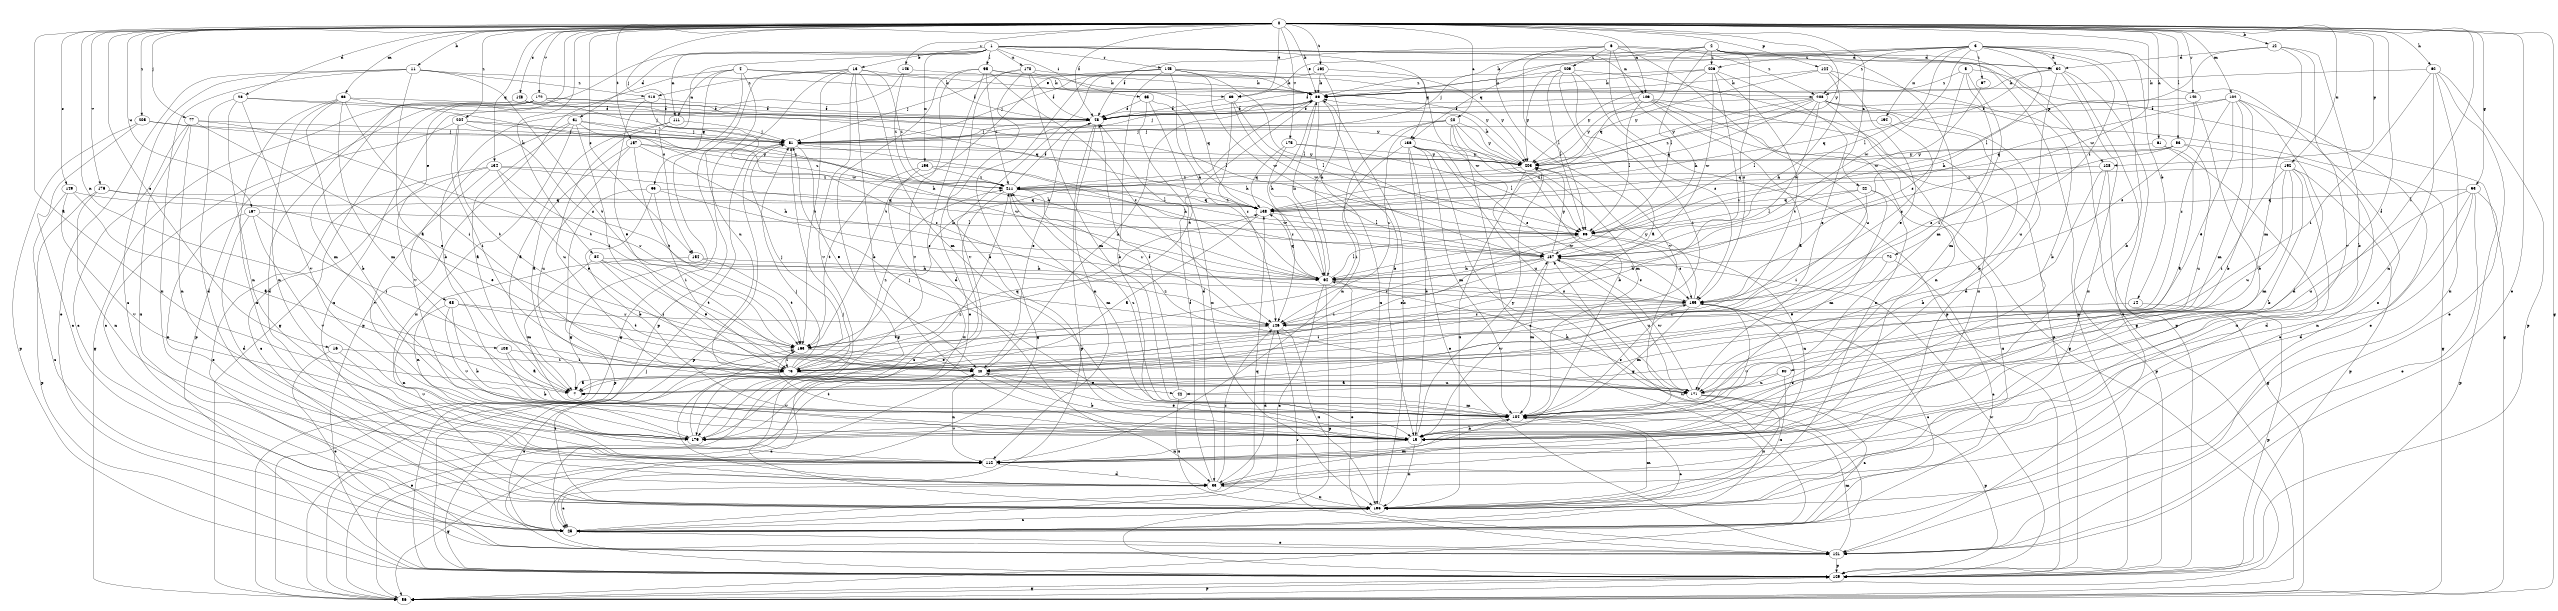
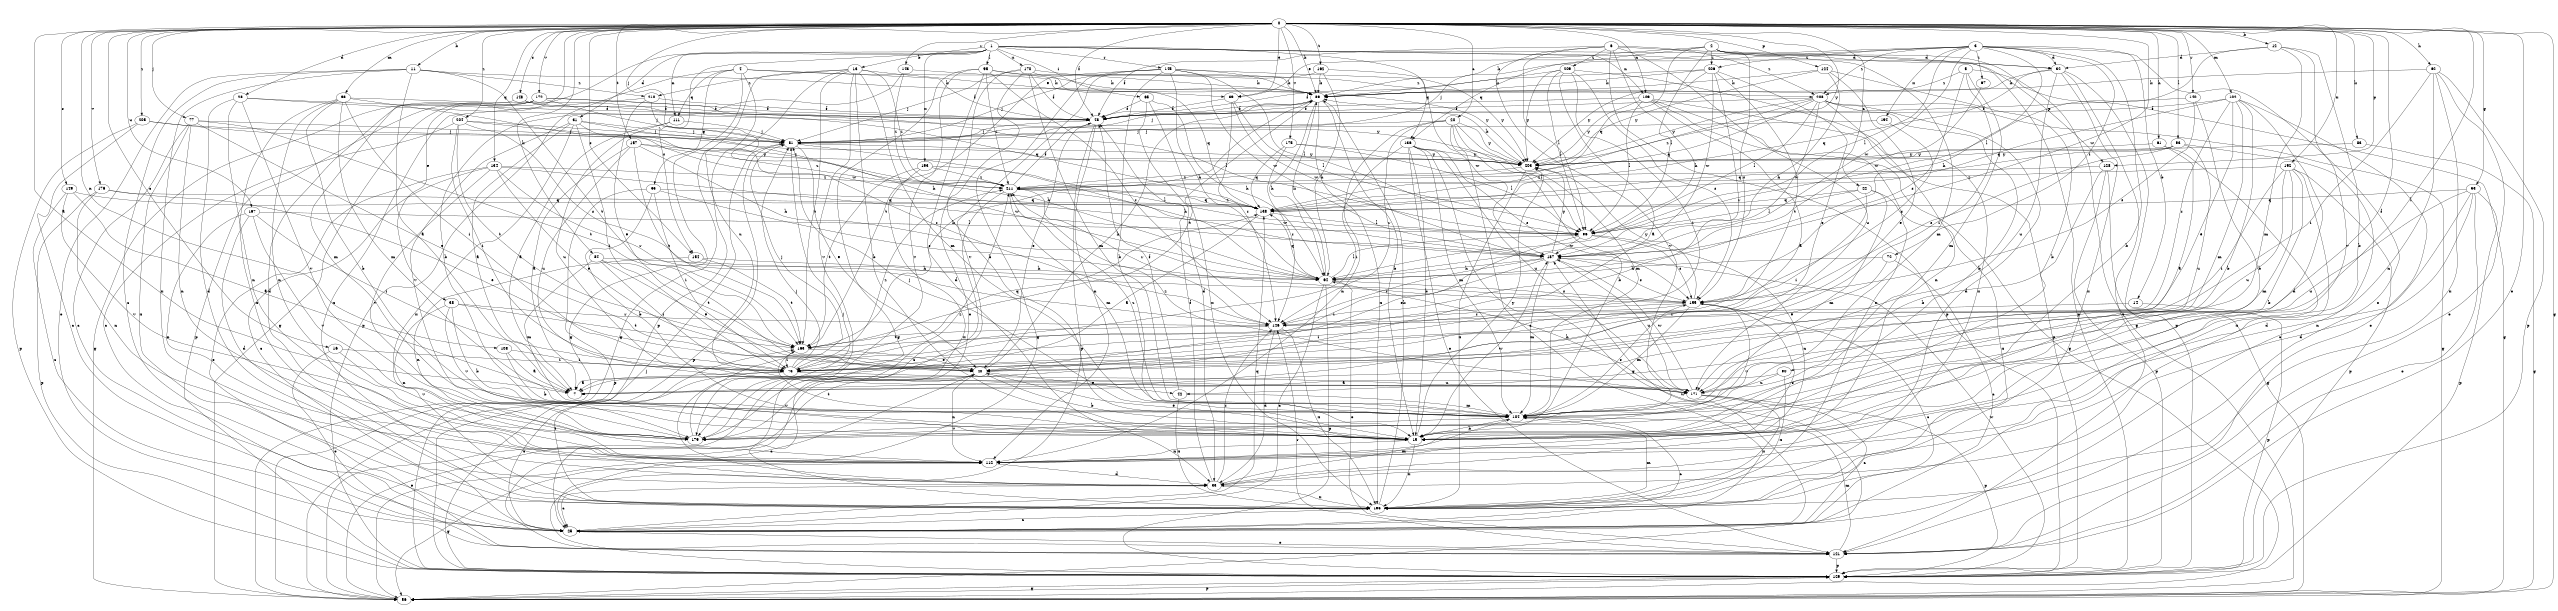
(692, 98) -> (692, 98)
none -> (2359, 143)
